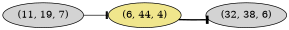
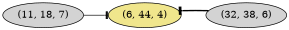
(43, 15) -> (43, 15)
(192, 20) -> (195, 11)
